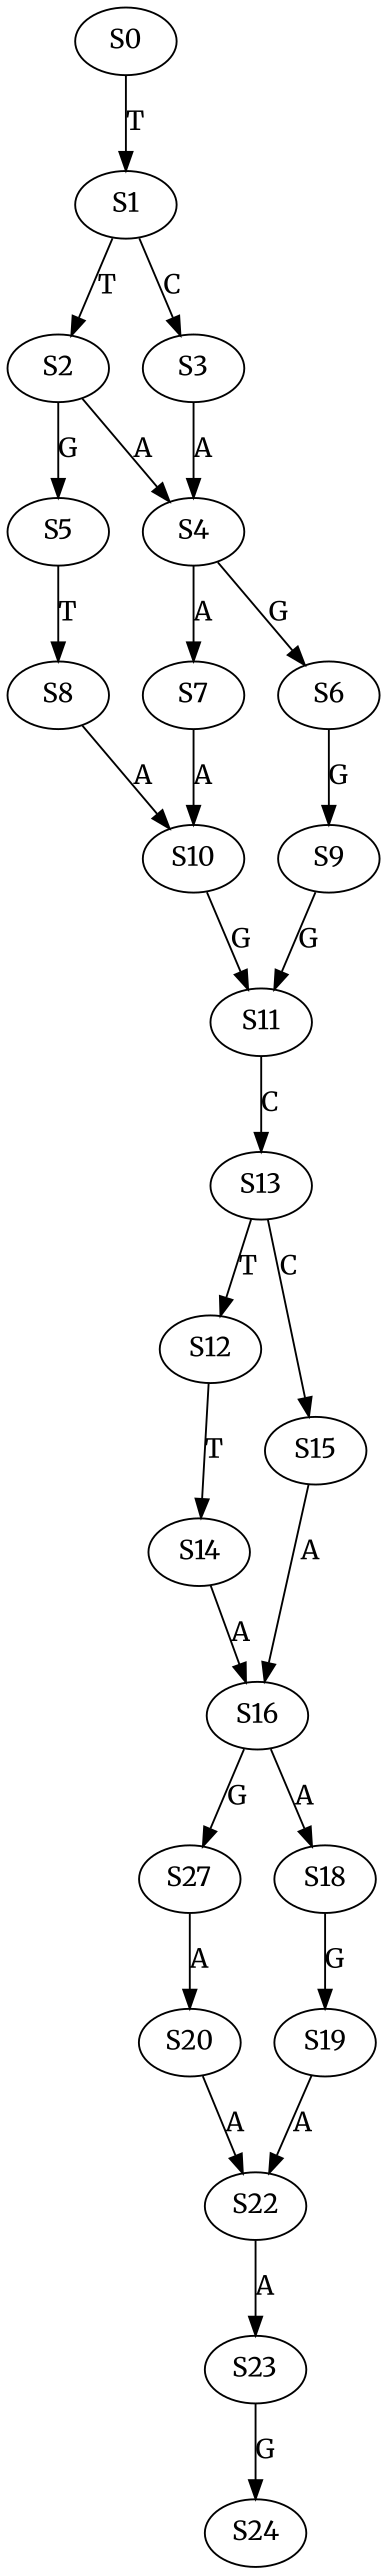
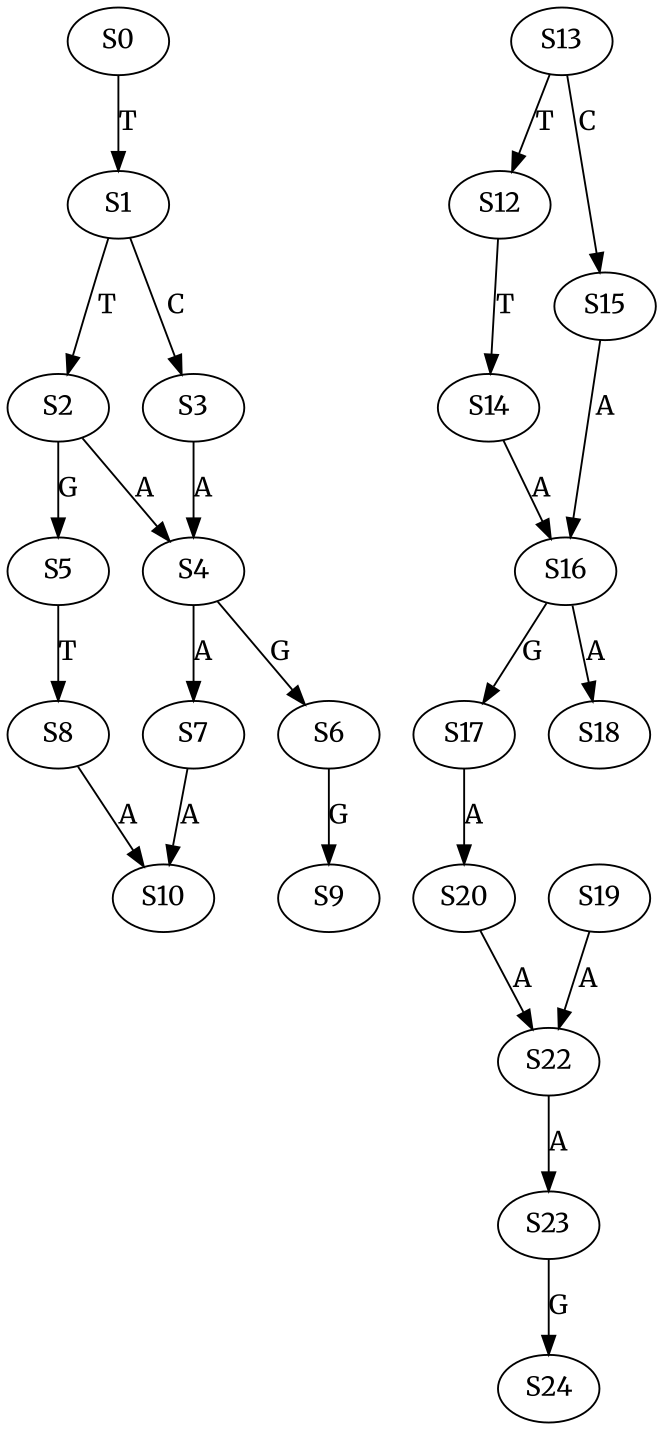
(261, 1022) -> none
(190, 1879) -> (464, 735)
(325, 1951) -> none
